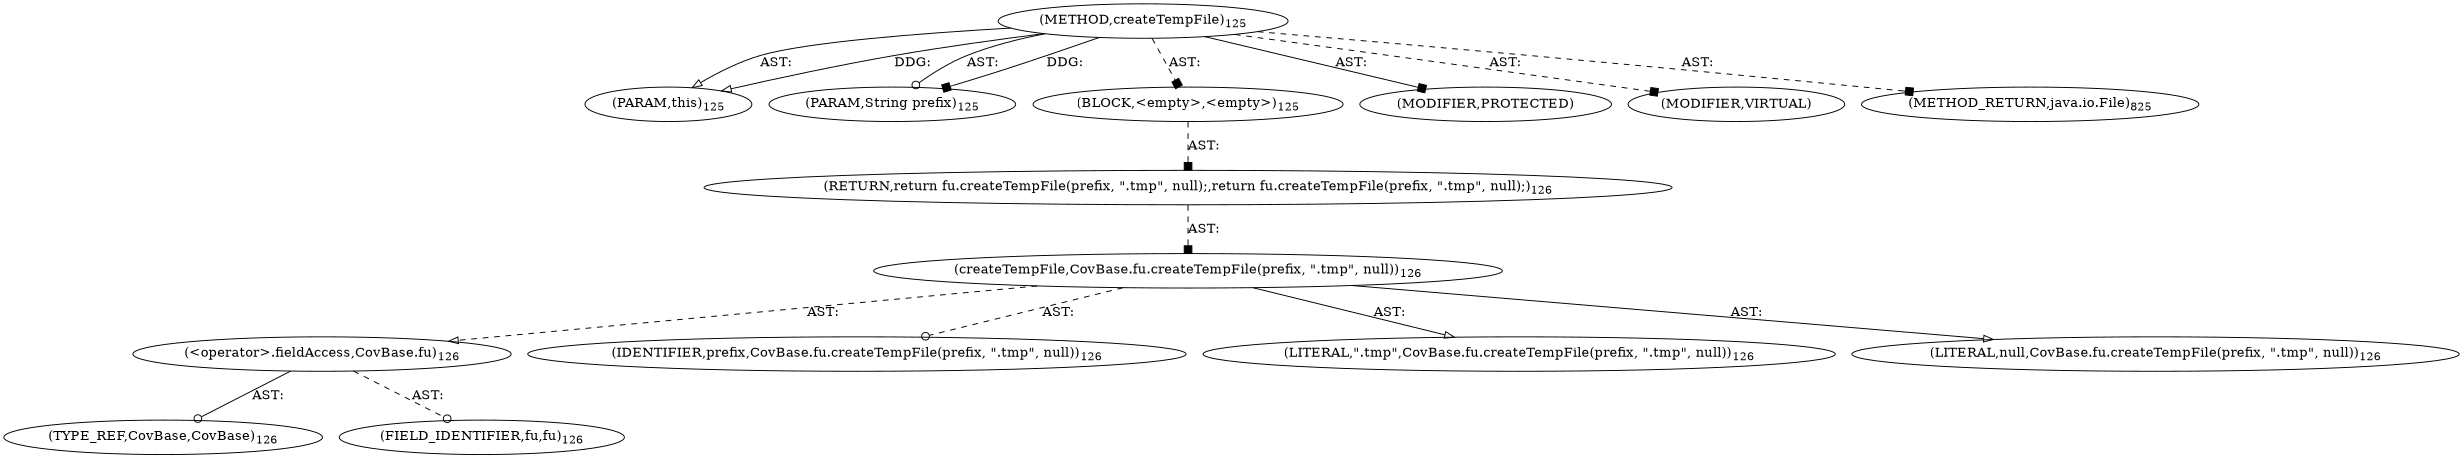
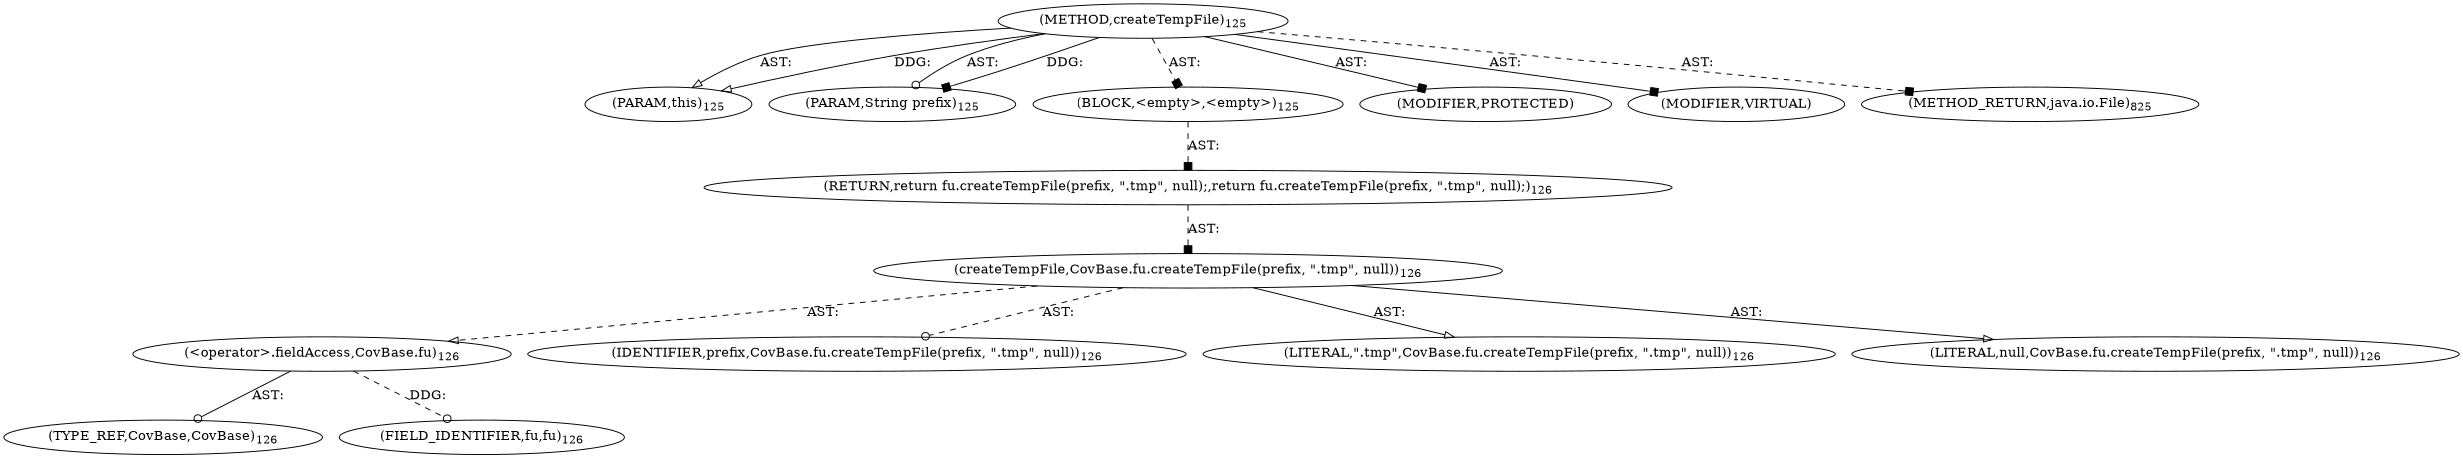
(1442, 63) -> (1442, 63)
(430, 396) -> (430, 396)
